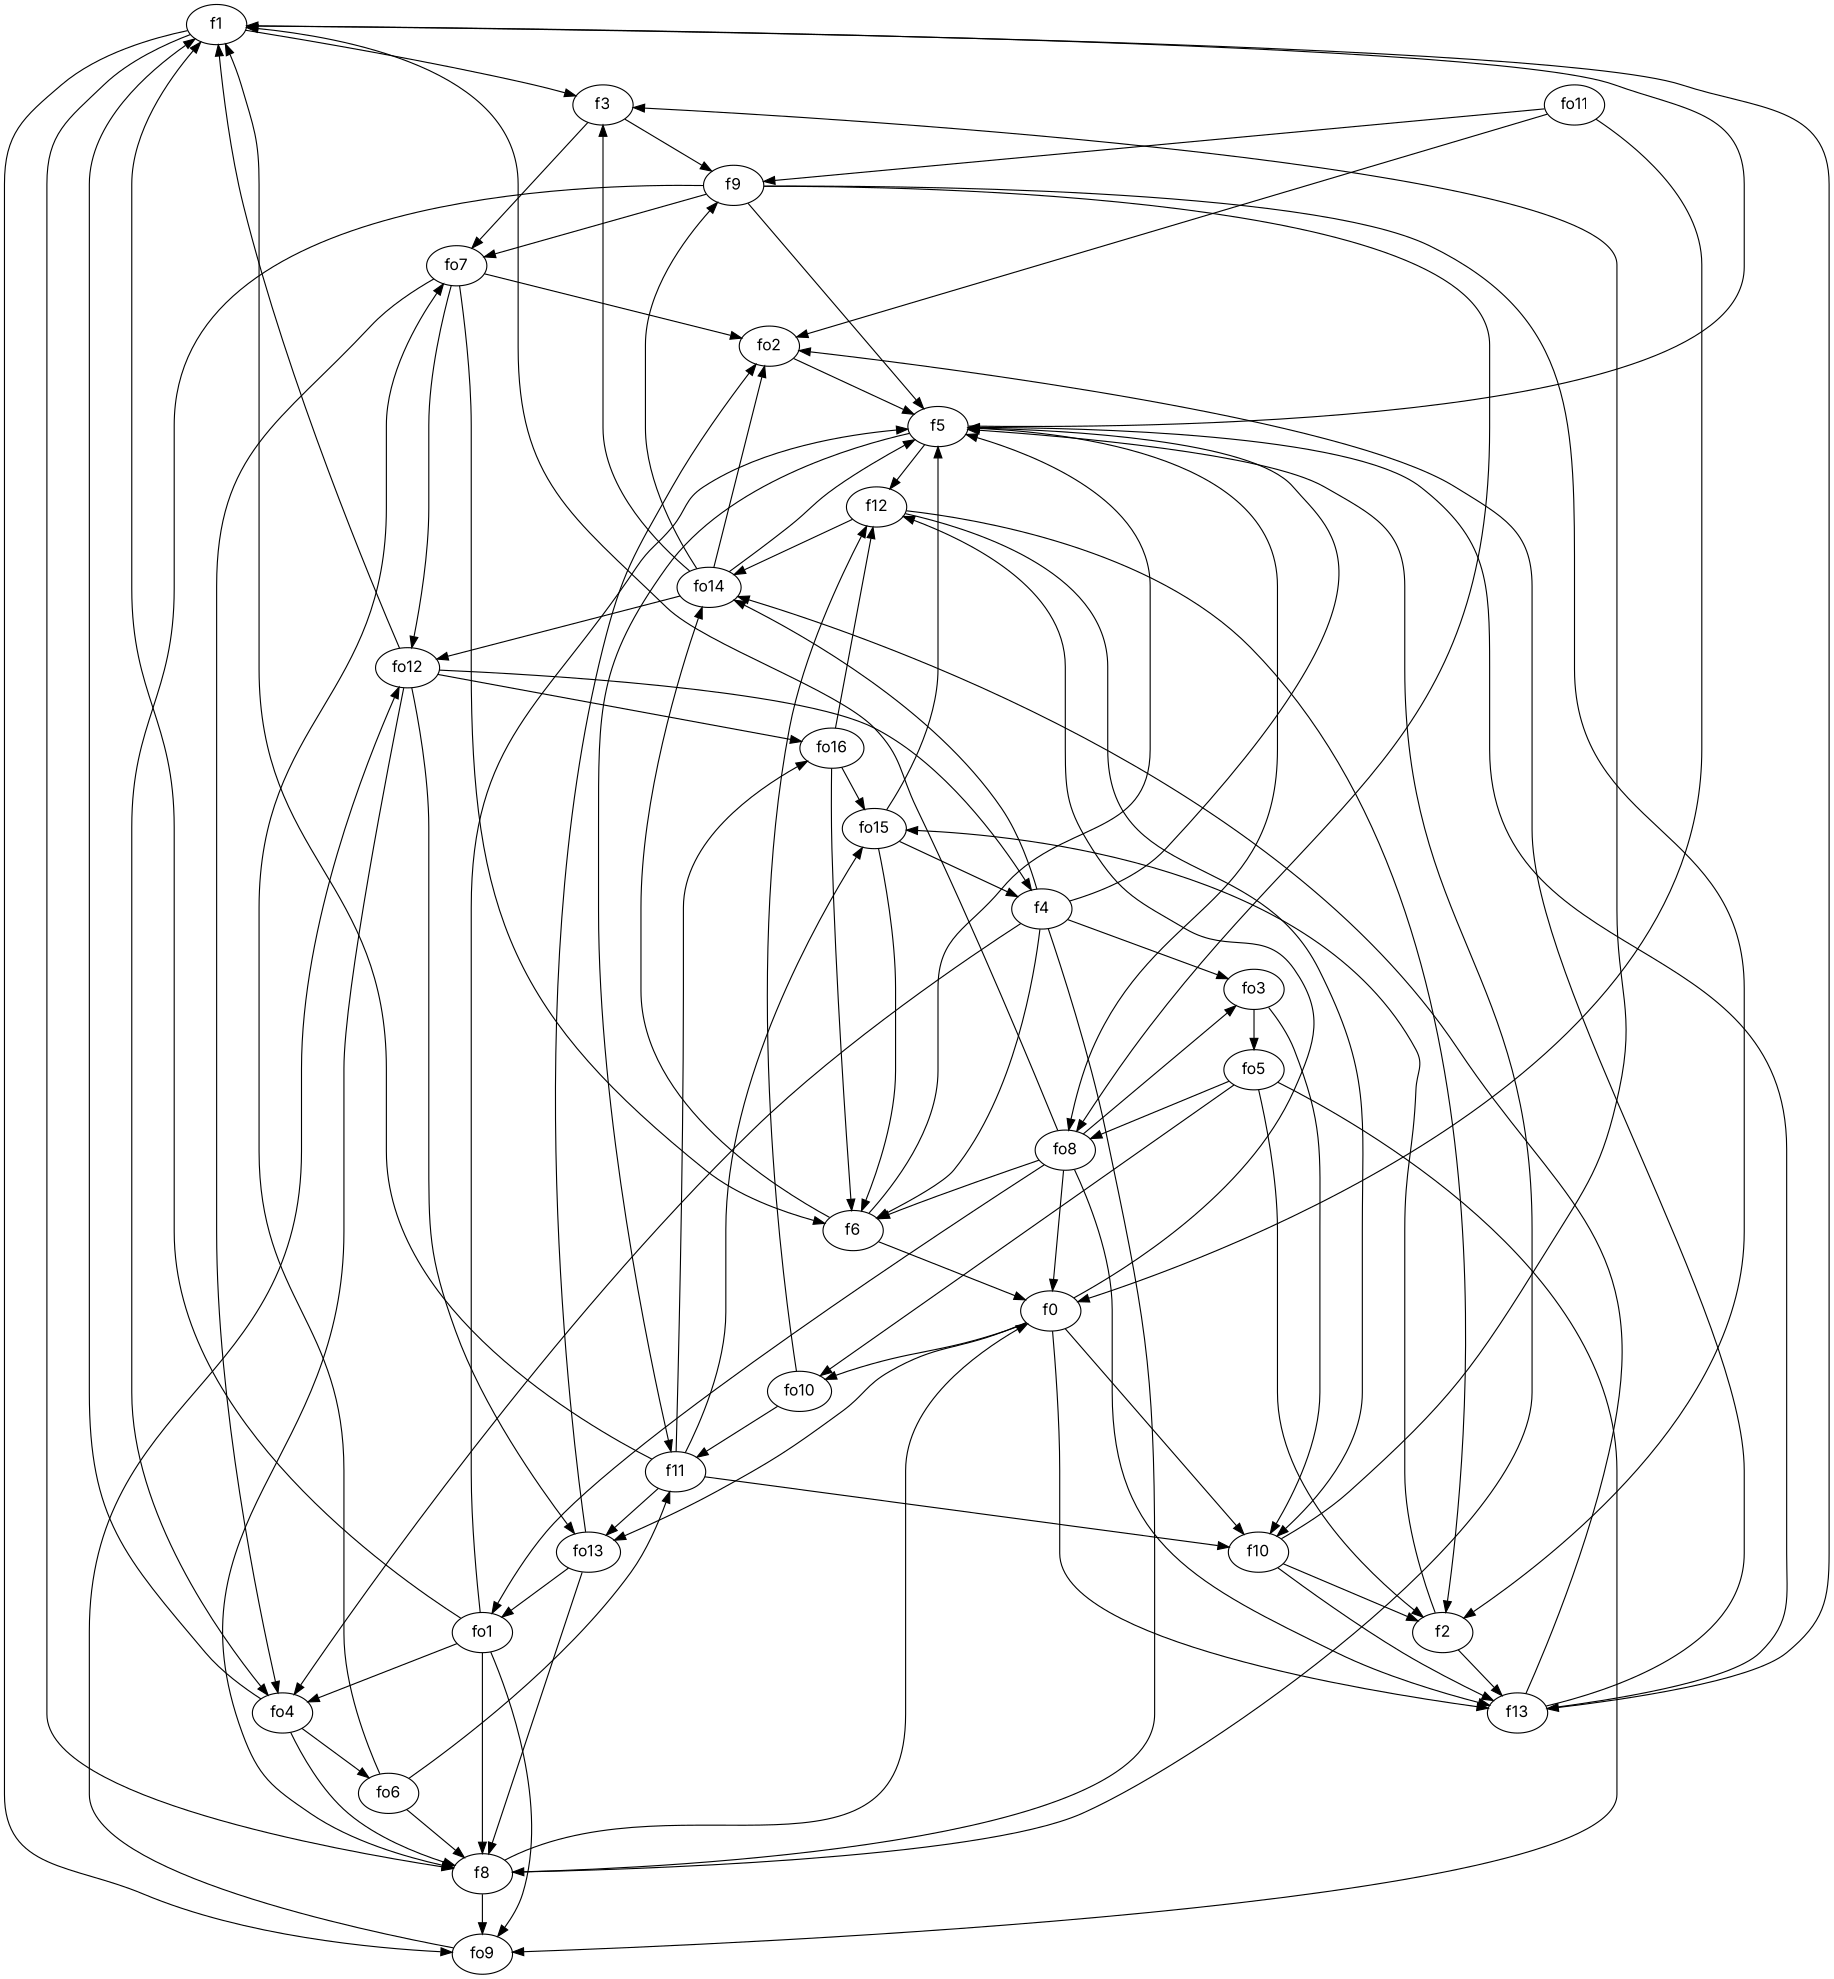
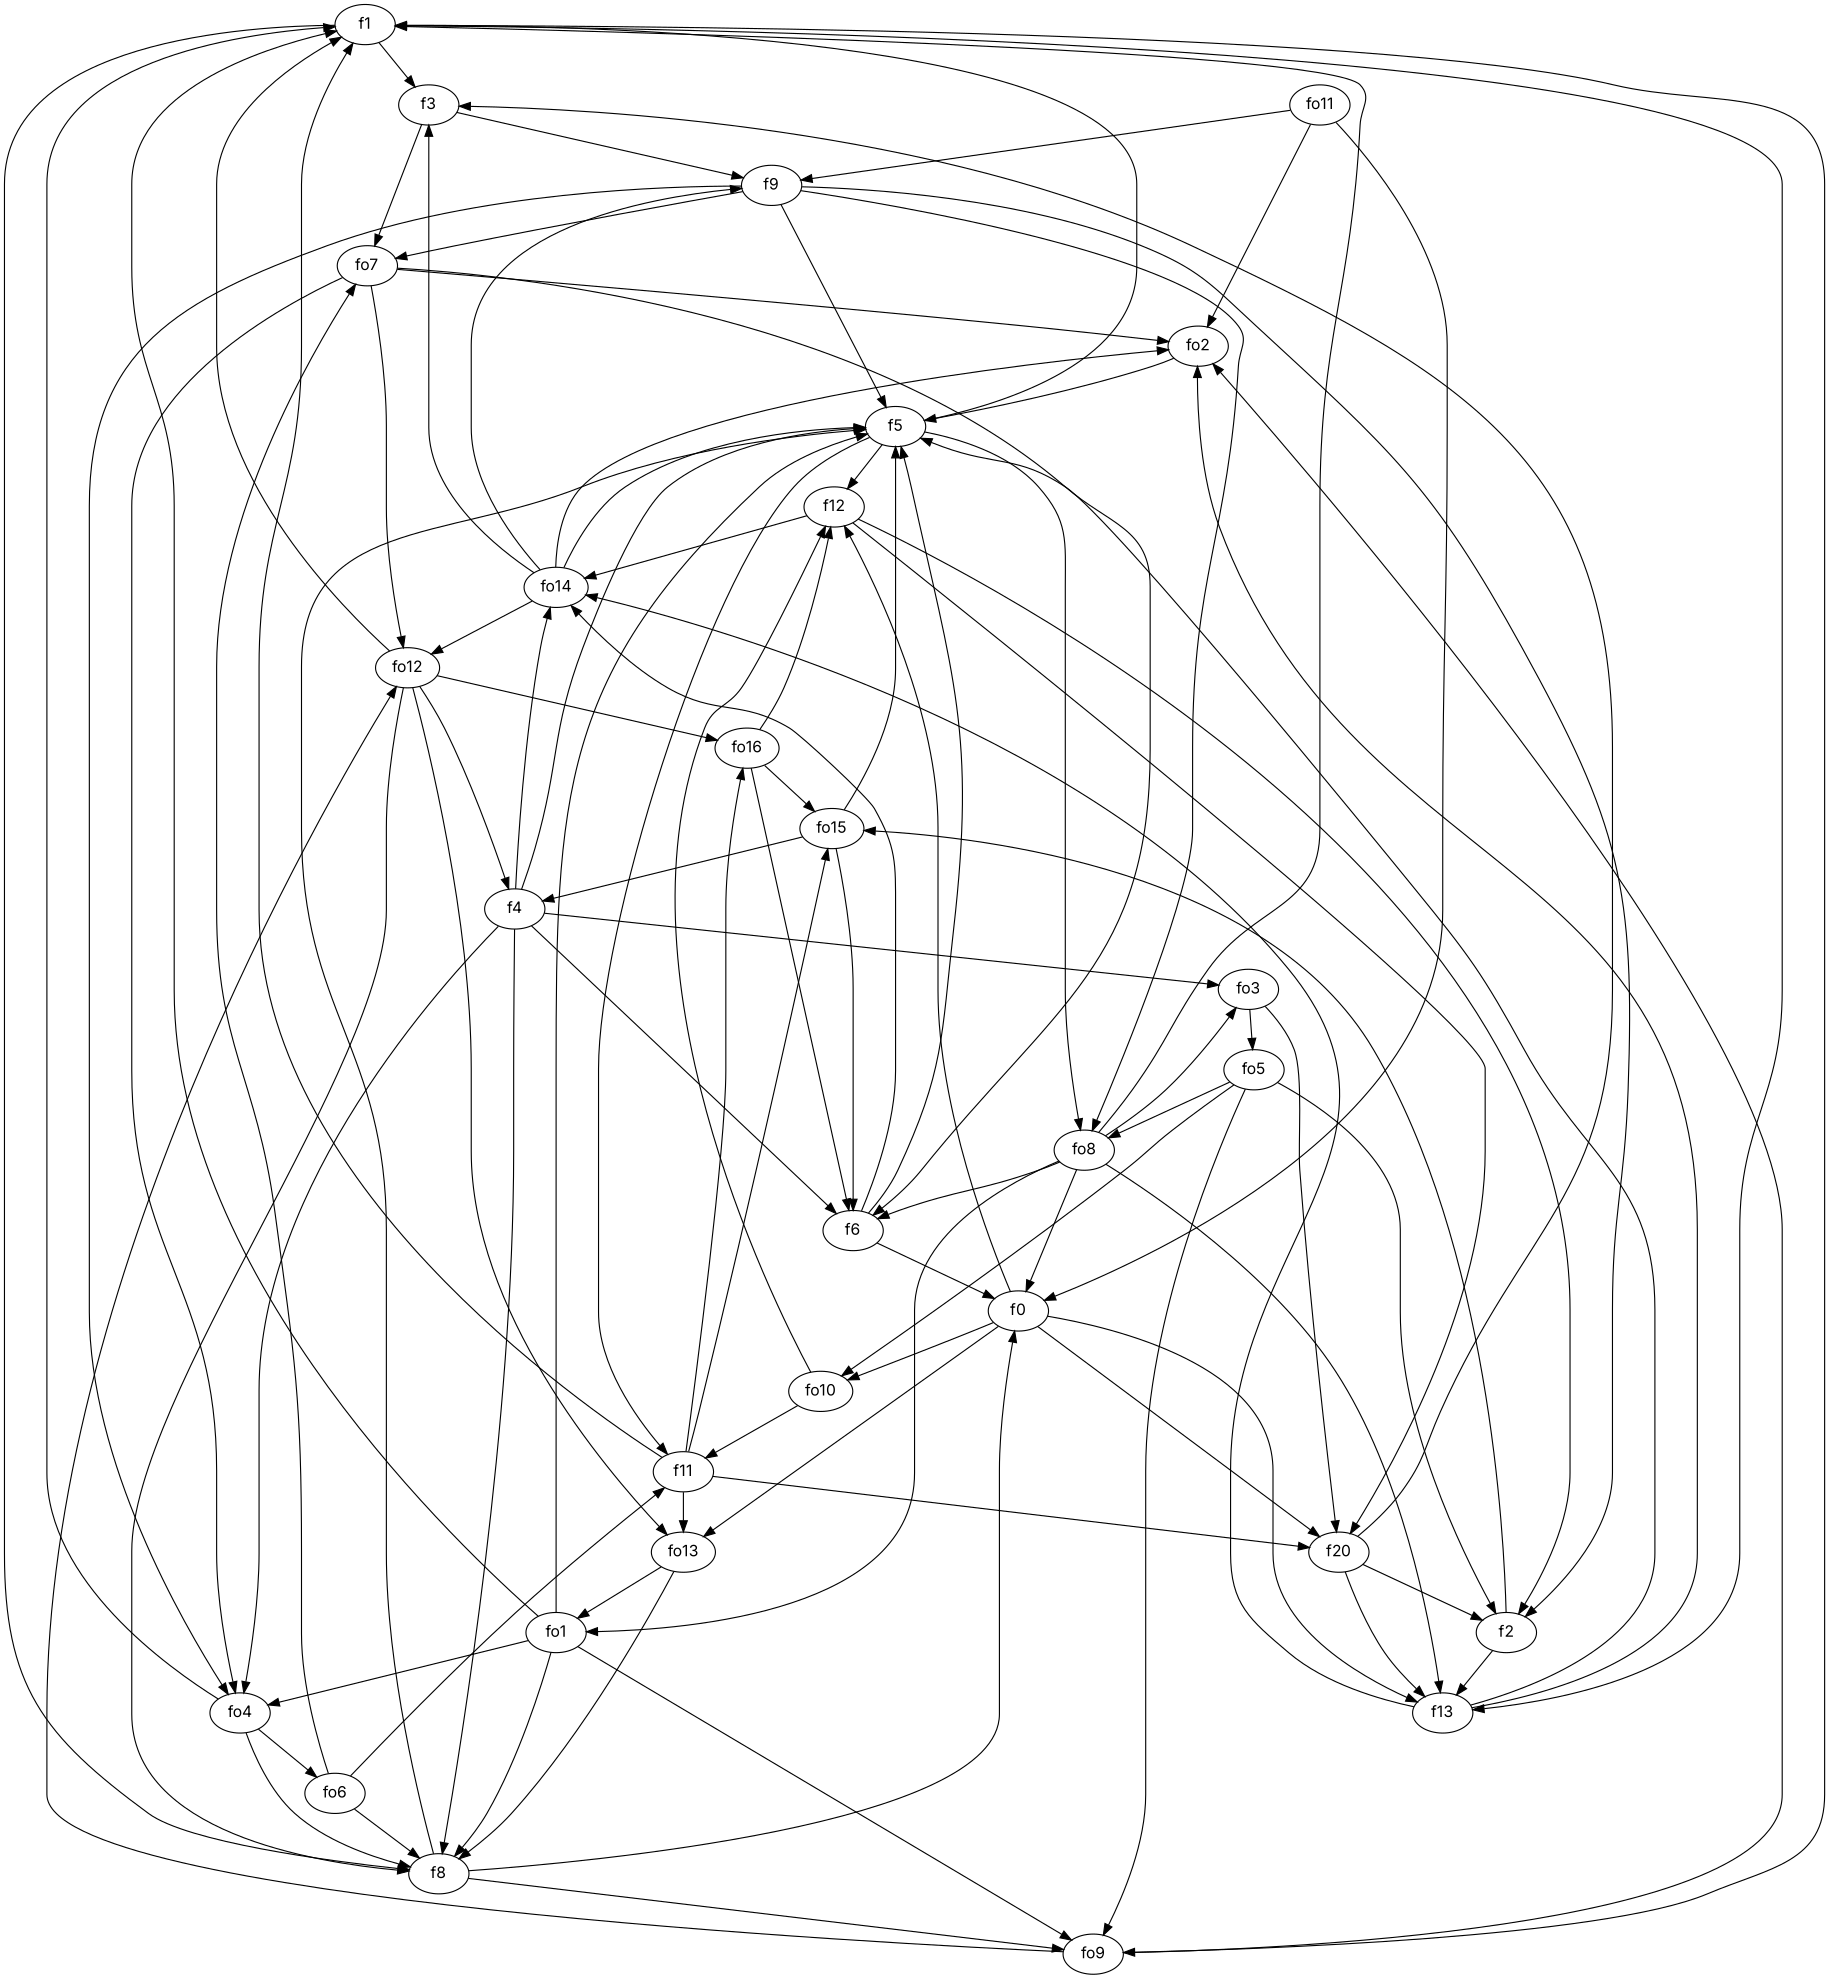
(561, 932) -> (1782, 1347)
(1258, 1552) -> (1339, 1552)
